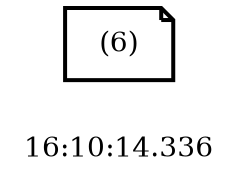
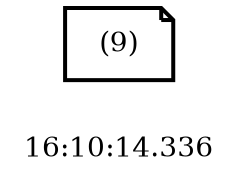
(119, 44) -> (119, 44)
